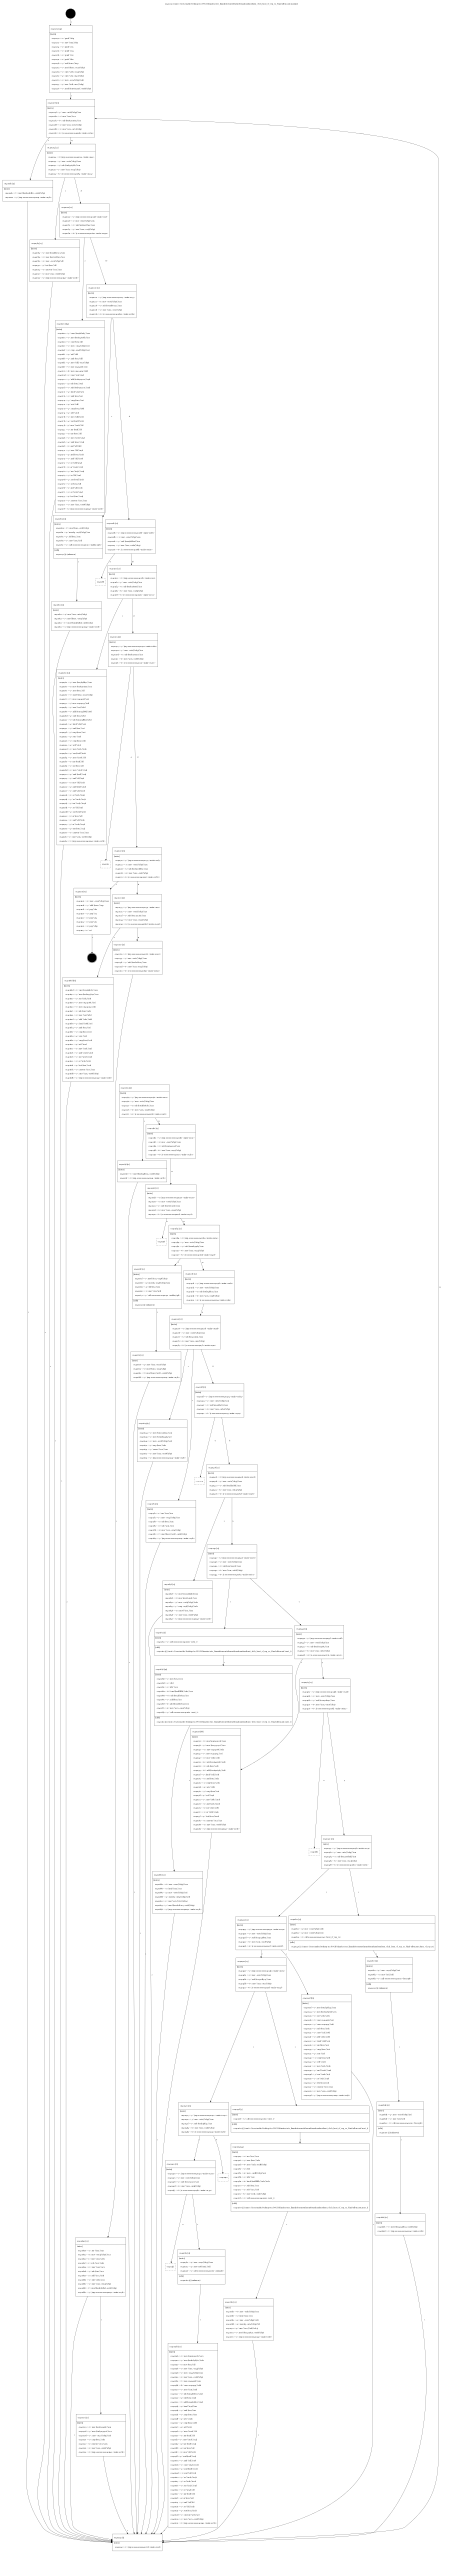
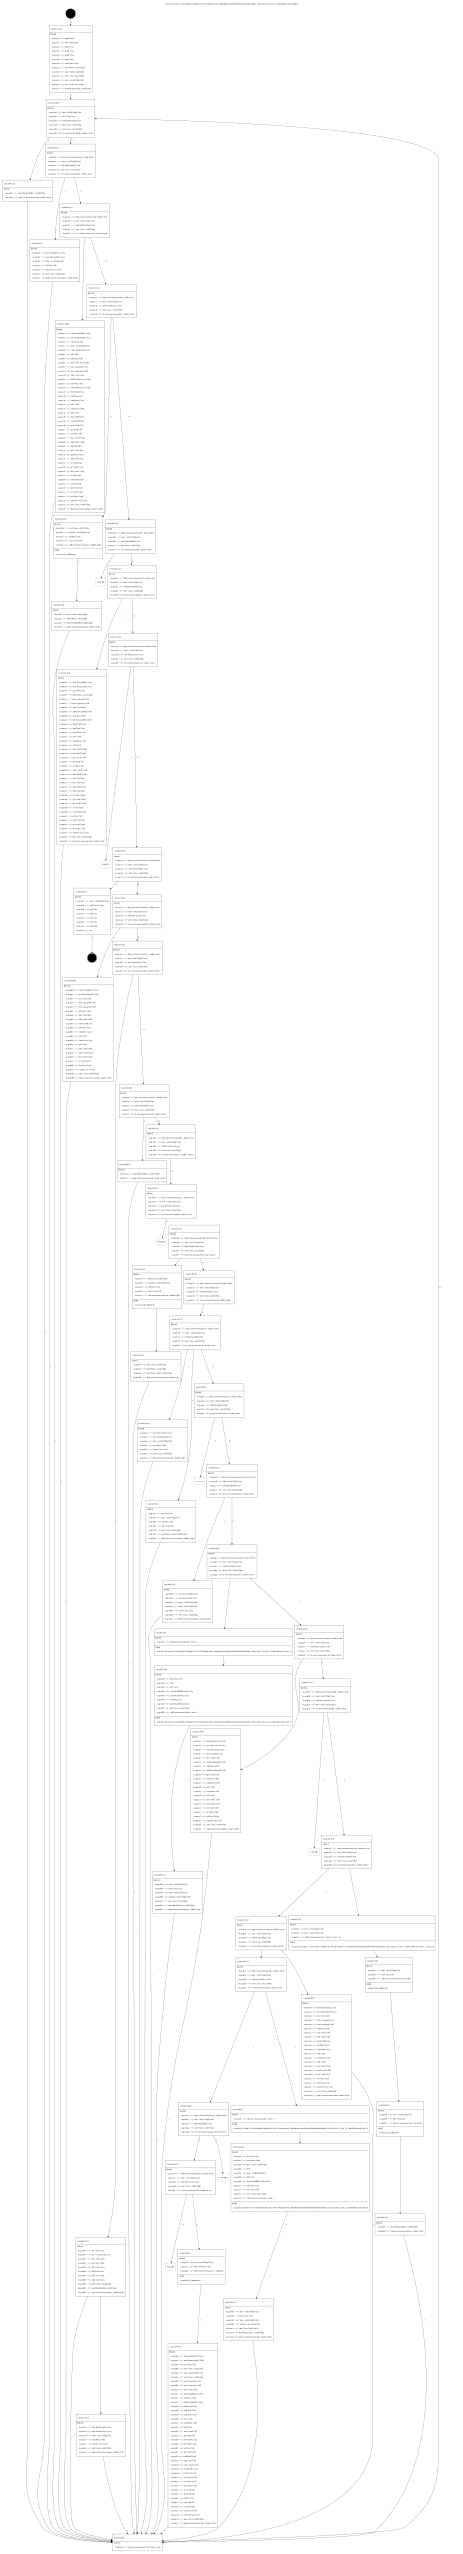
none -> (141, 1029)
(182, 1221) -> none
